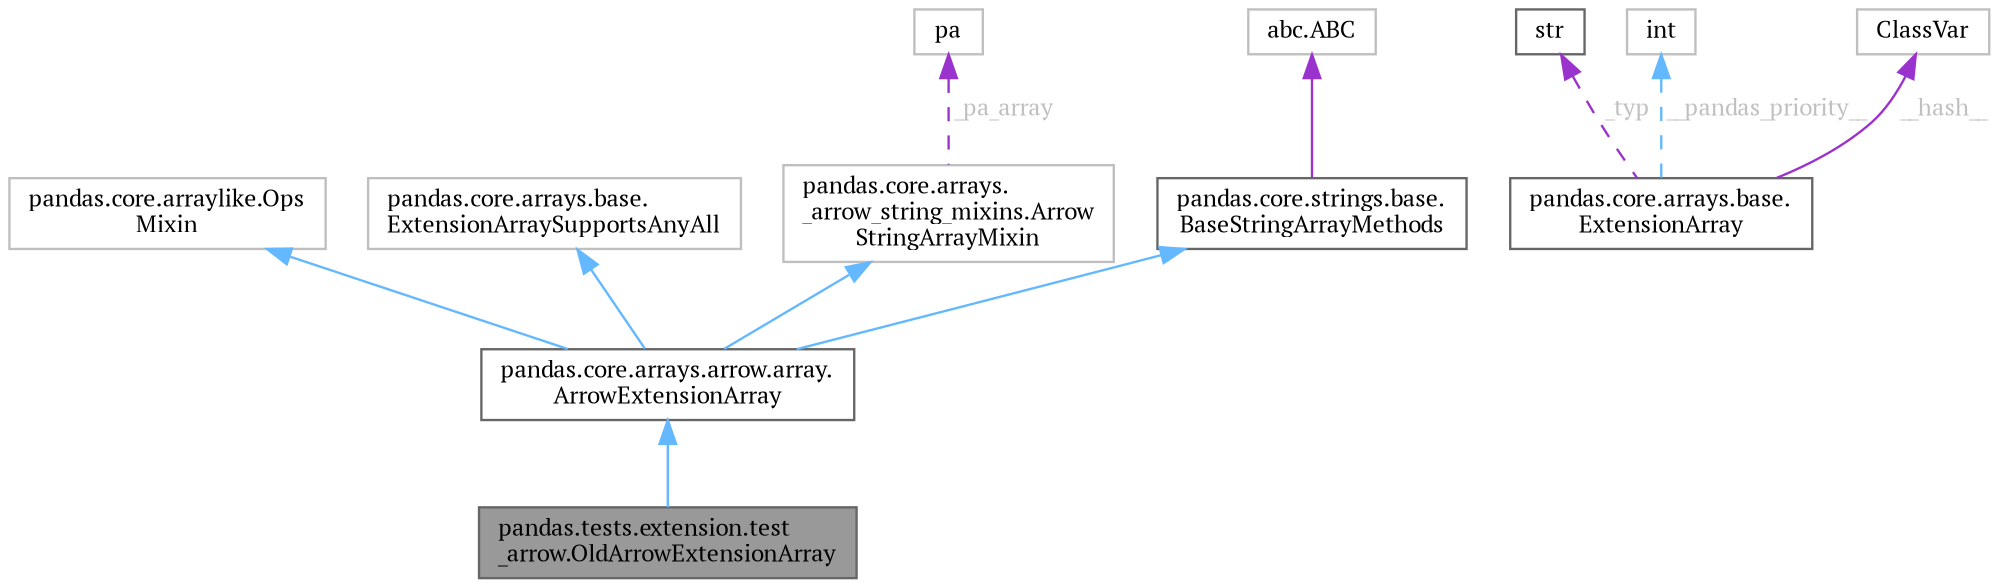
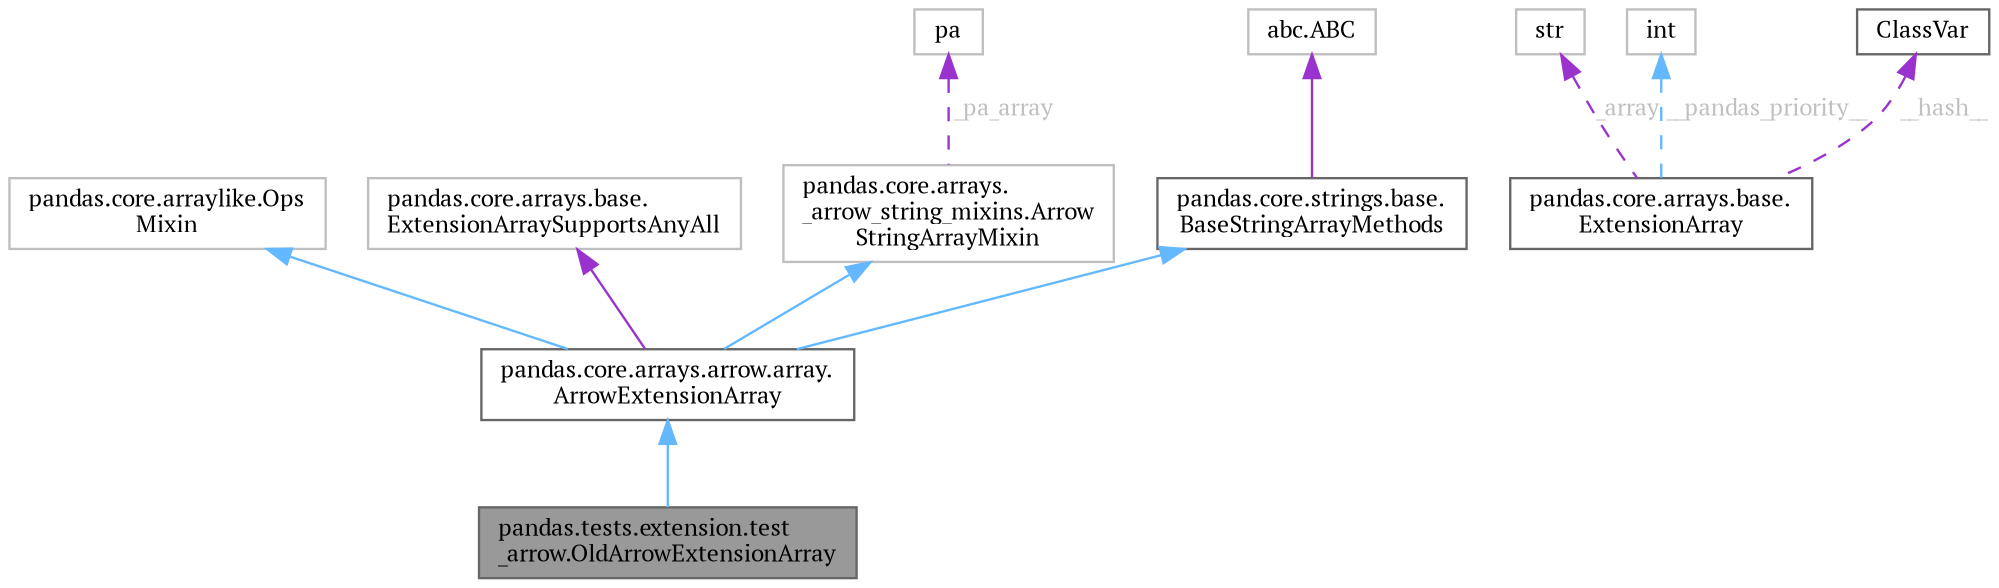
(1550, 32) -> (1550, 32)
(1923, 32) -> (1923, 32)
(1626, 110) -> (1626, 110)
(1851, 139) -> (1851, 139)
(618, 309) -> (618, 309)
